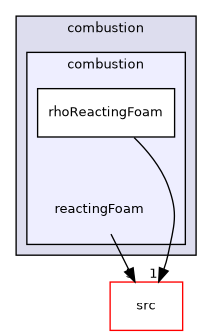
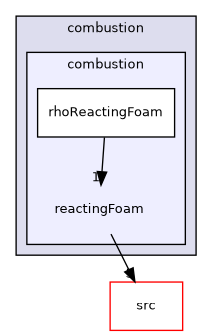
(172, 198) -> (103, 155)
